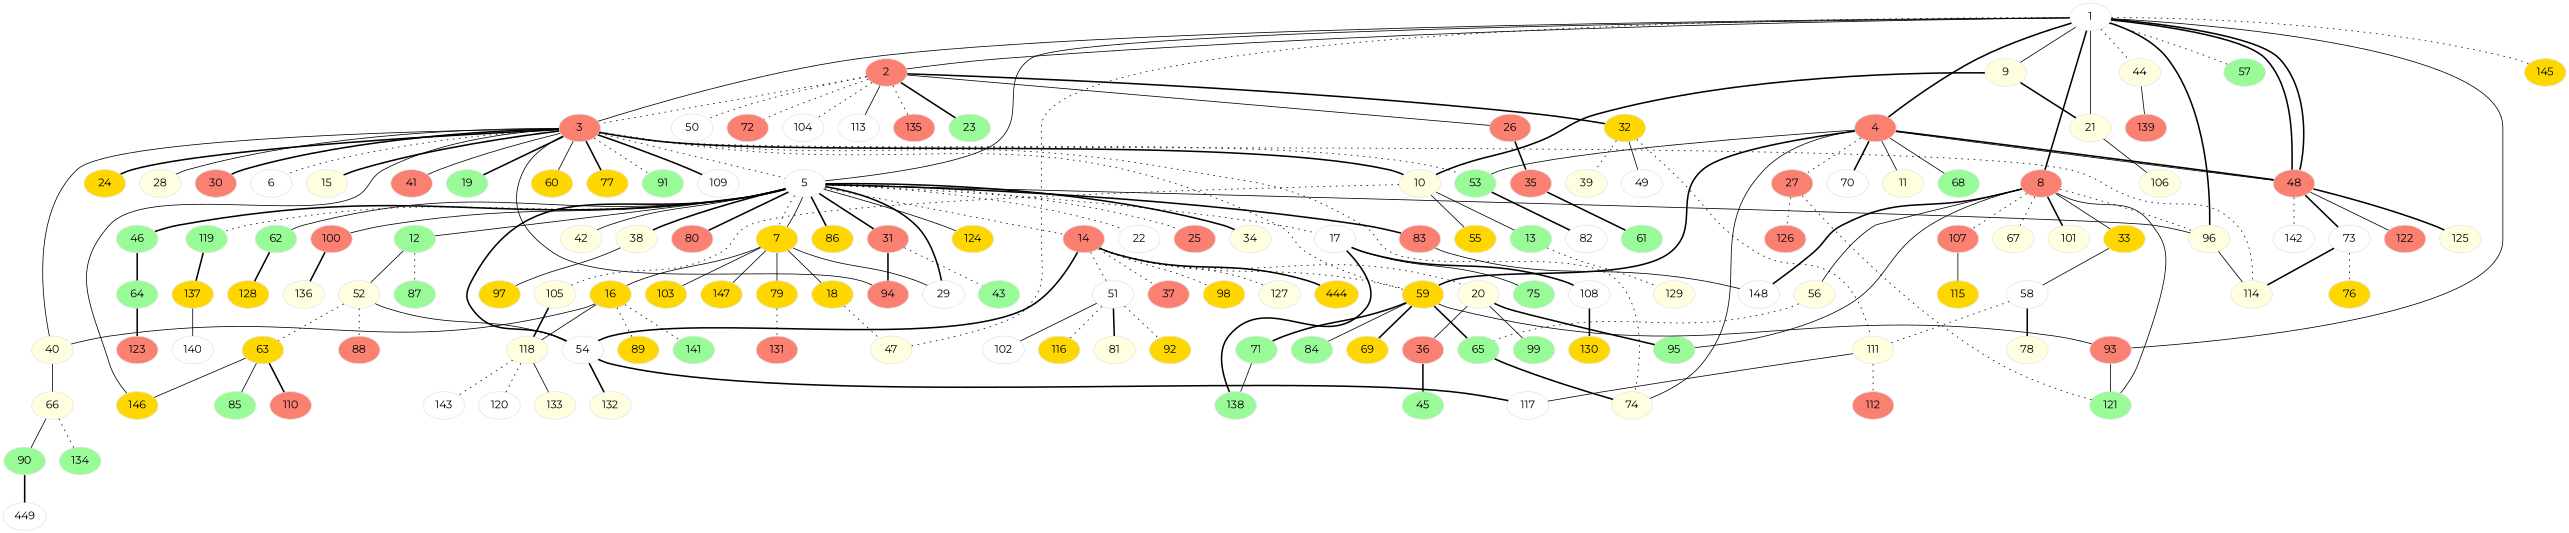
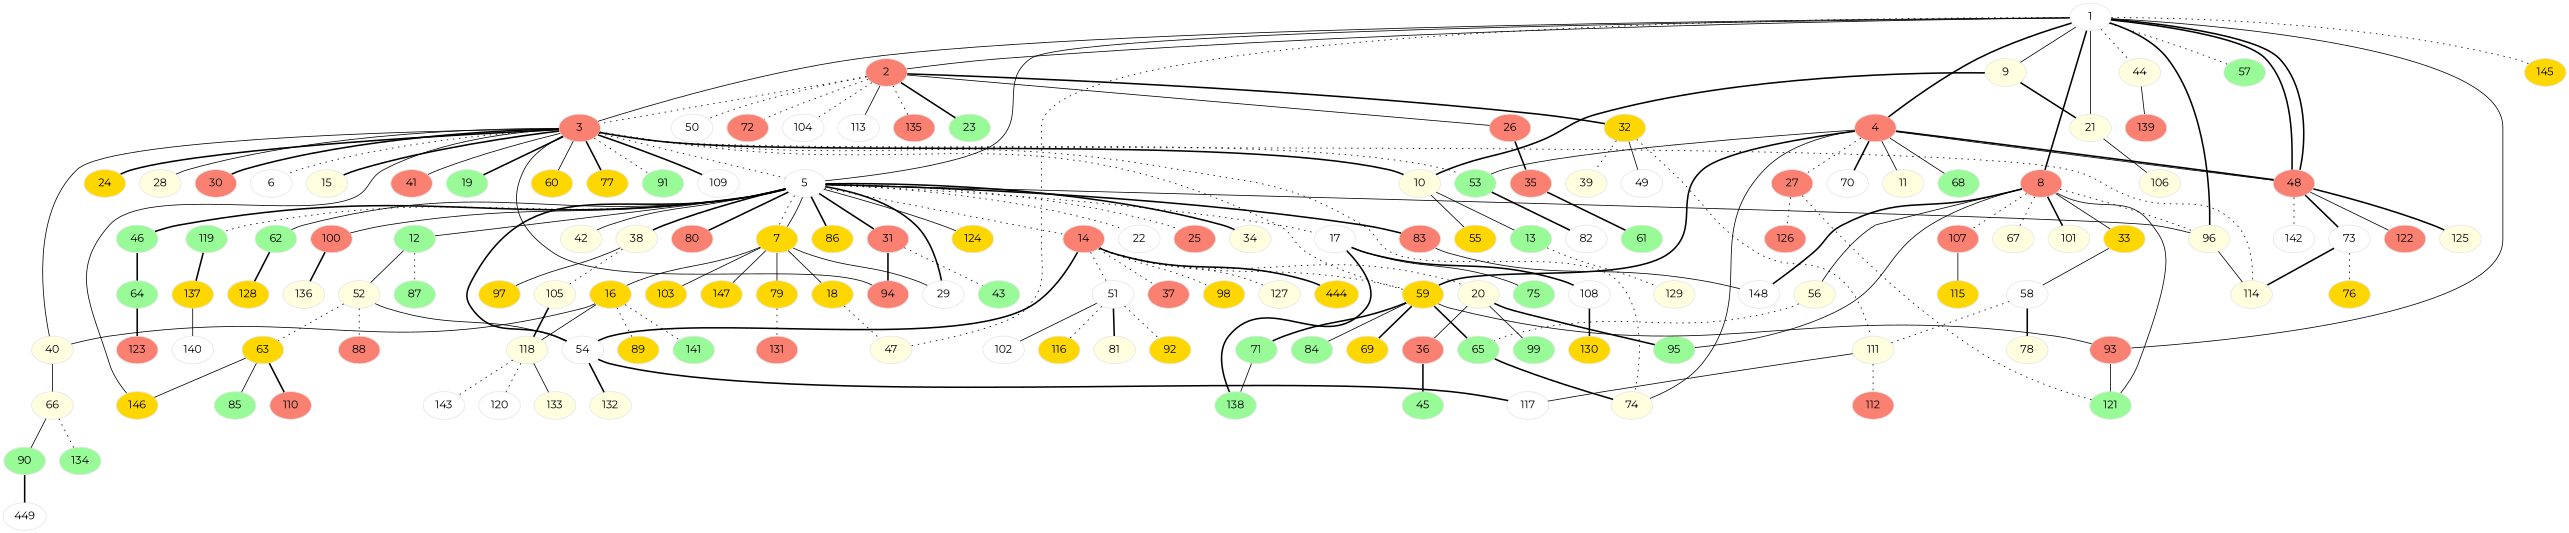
(955, 201) -> (601, 263)
